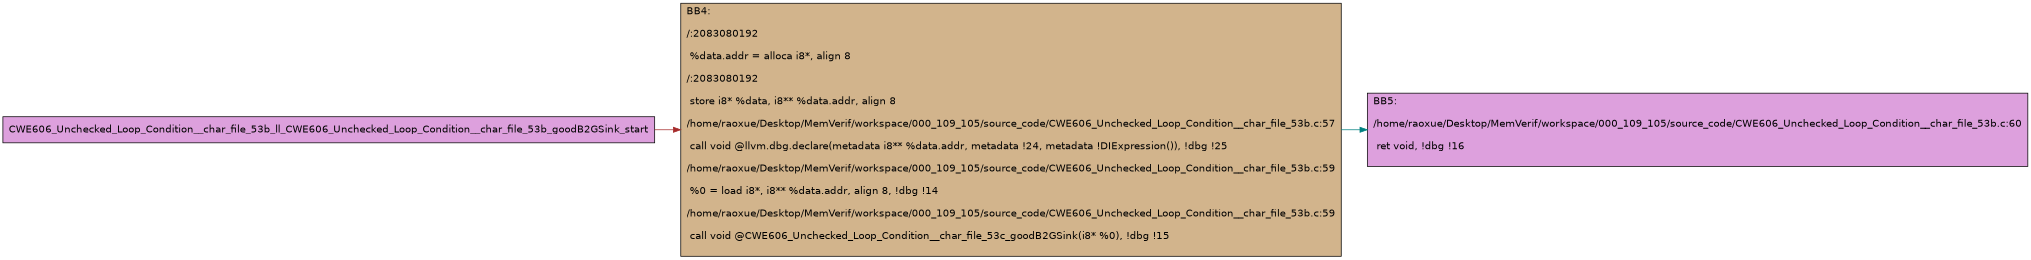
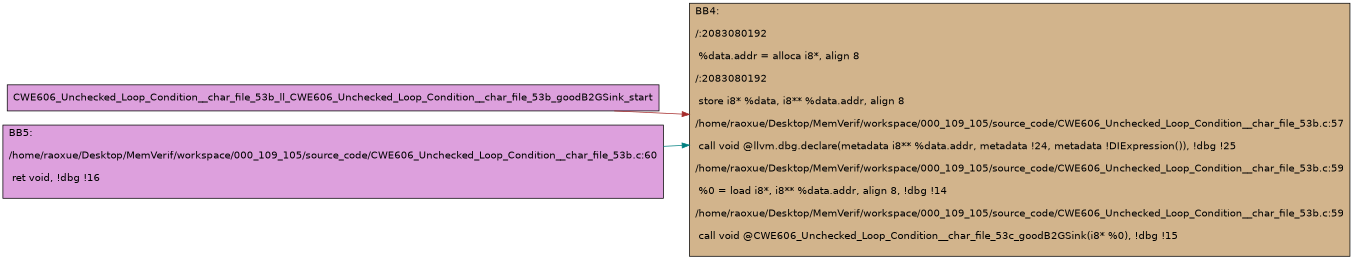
(1351, 130) -> (673, 146)
